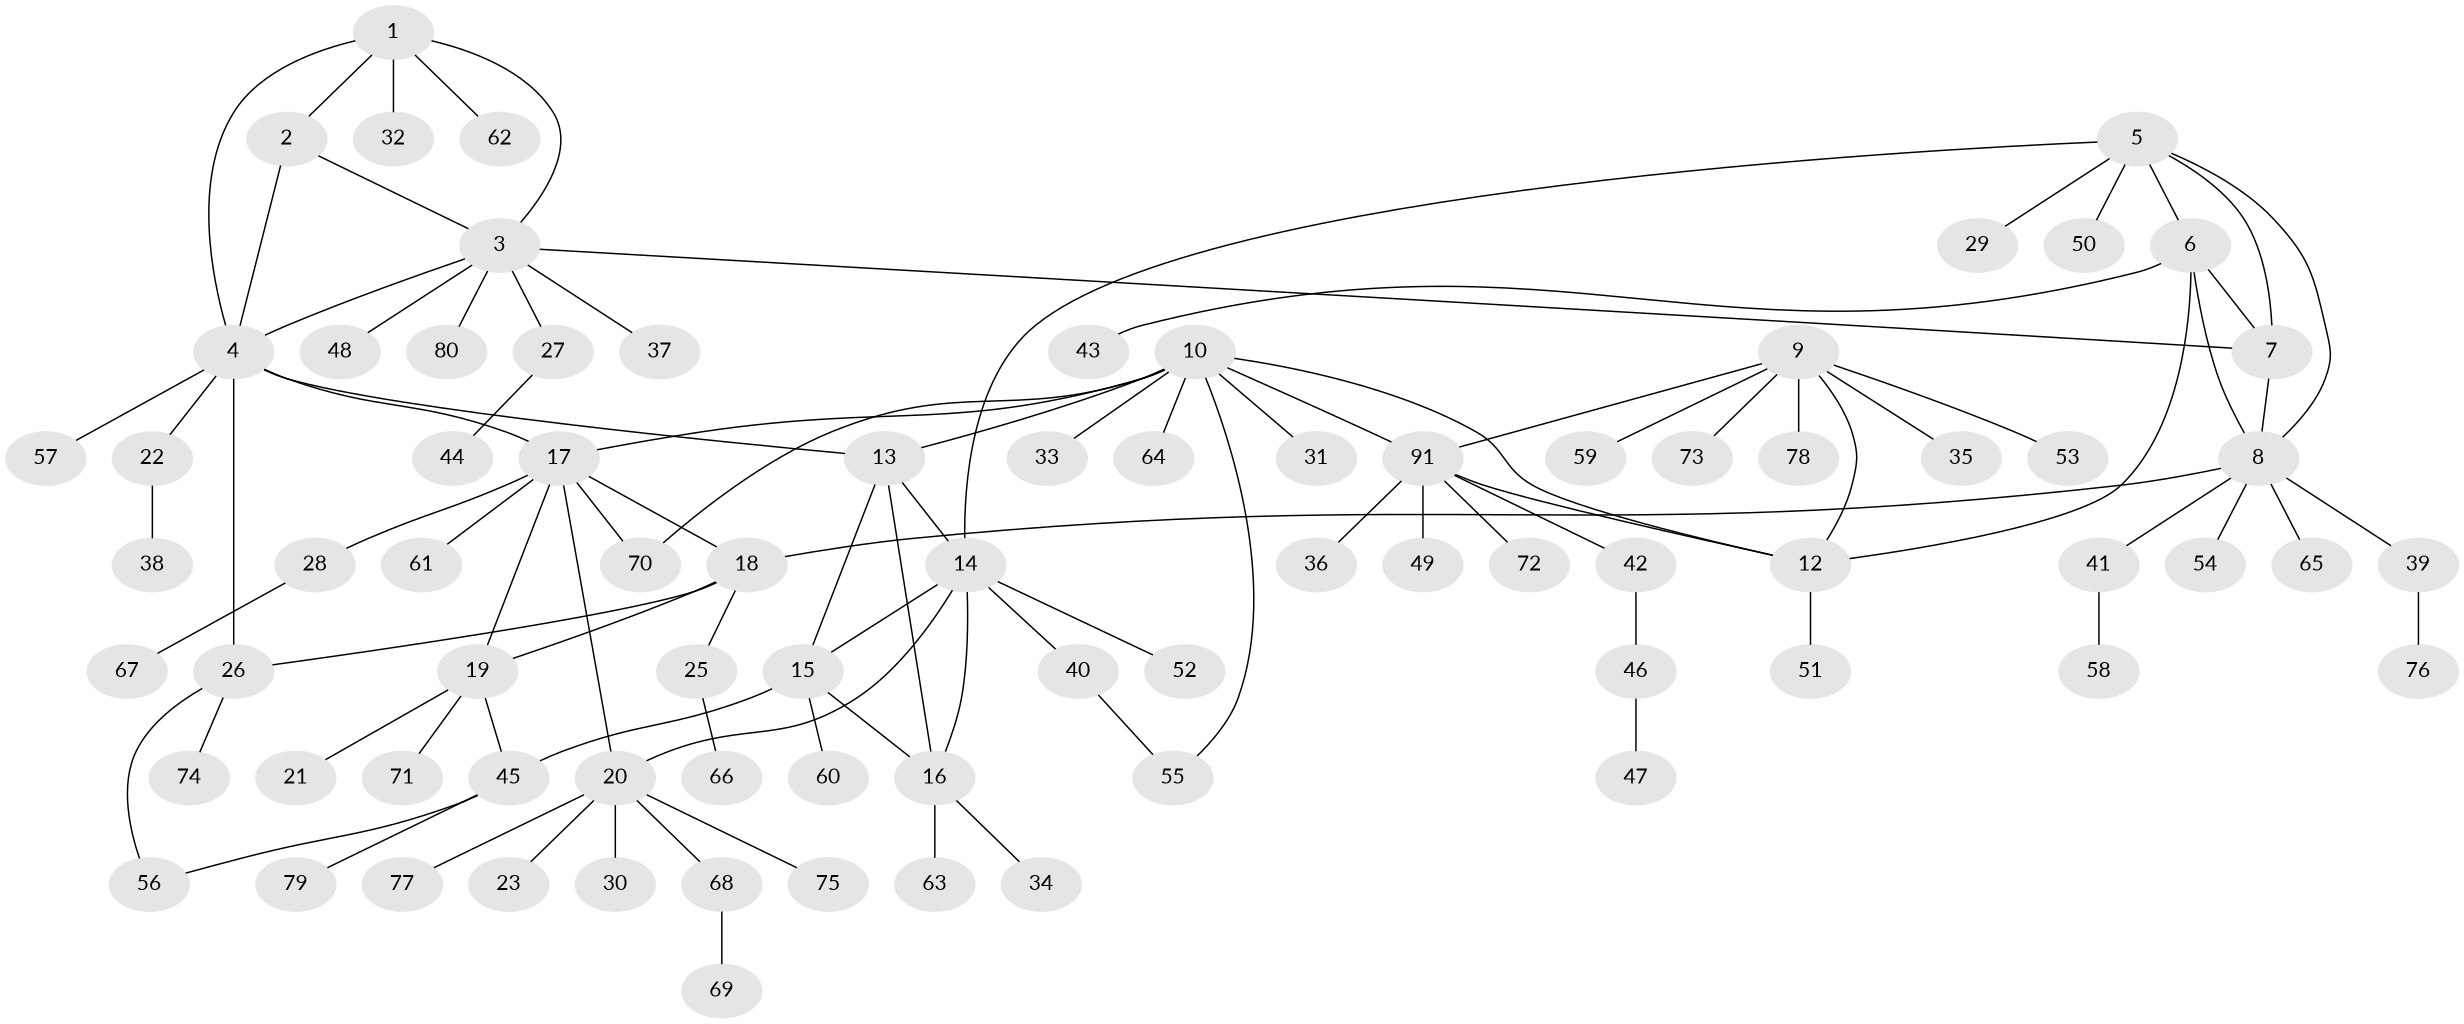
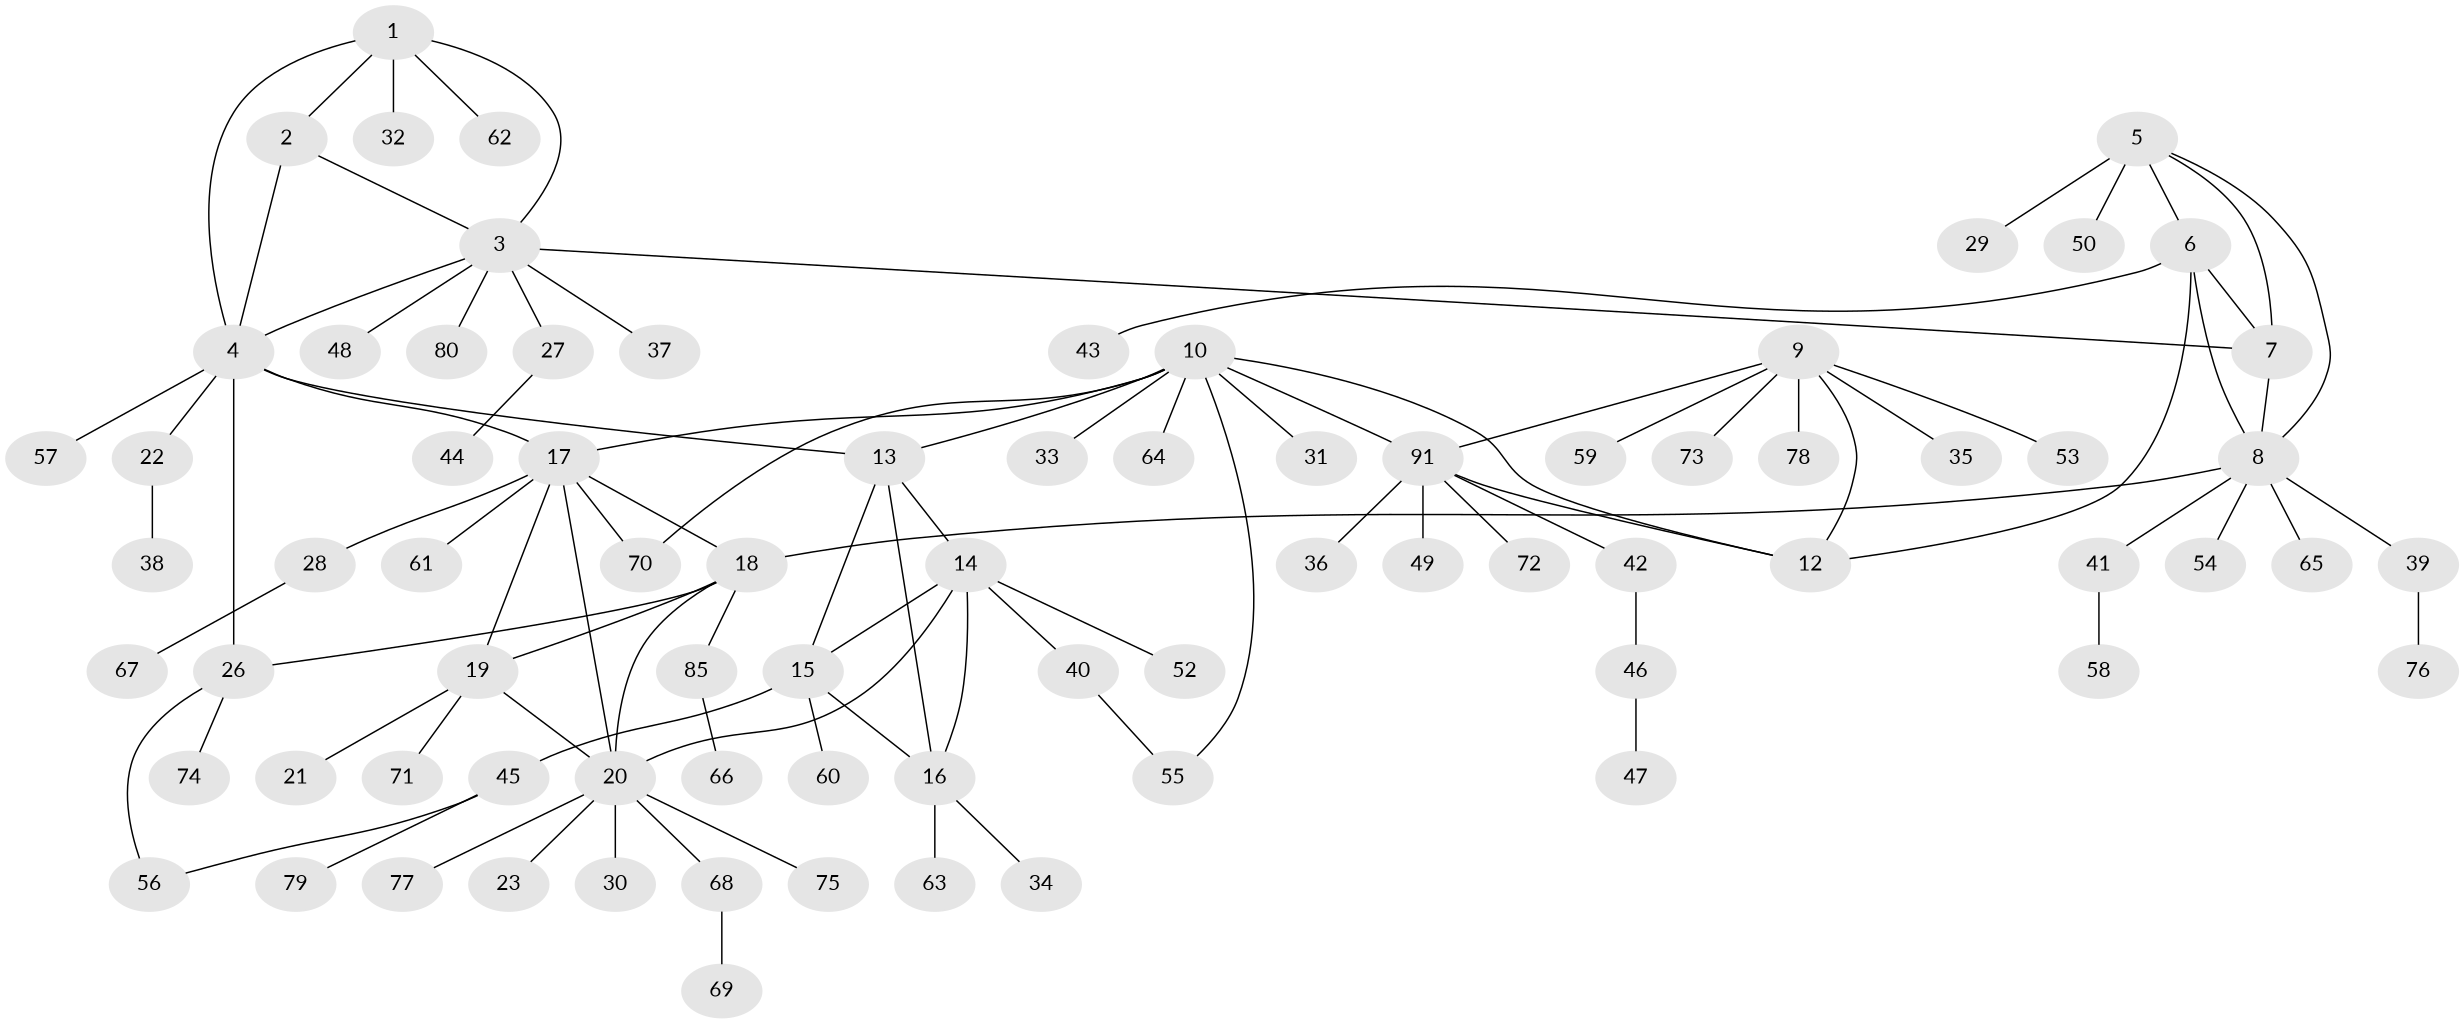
(1442, 203) -> none
none -> (640, 651)
(697, 672) -> (697, 672)
(1810, 672) -> none
(493, 725) -> (547, 725)
